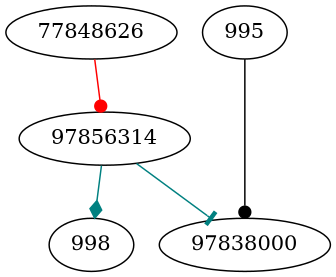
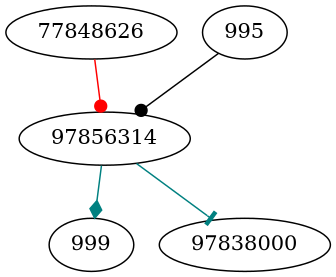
(245, 132) -> (182, 80)
(91, 245) -> (91, 245)
